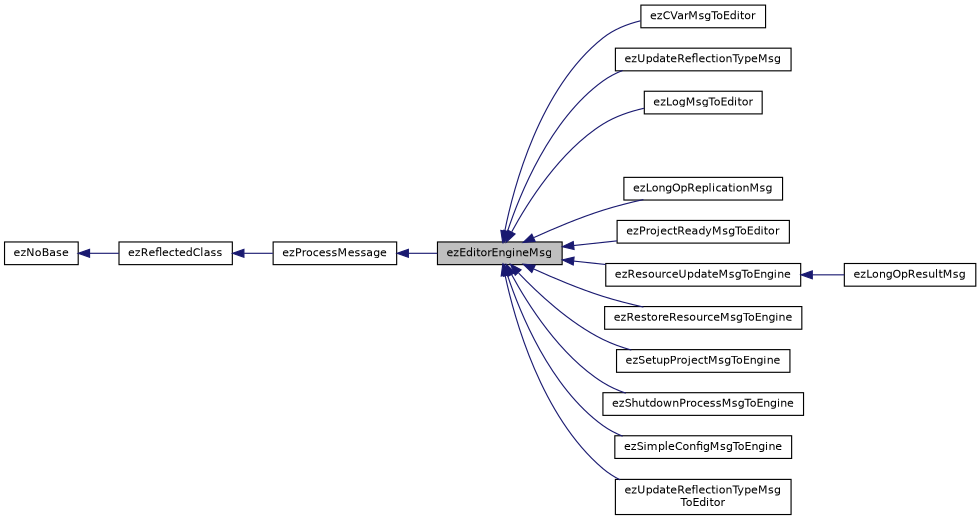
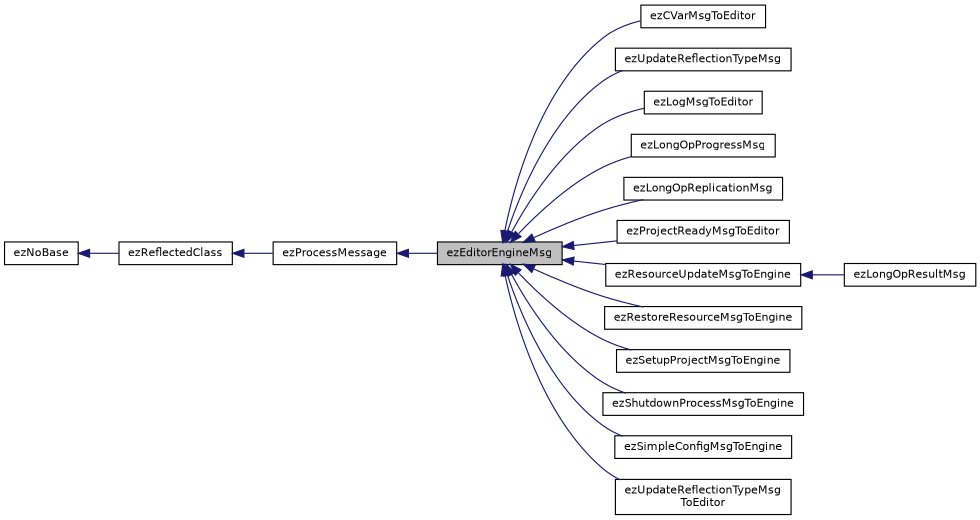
none -> (703, 146)
